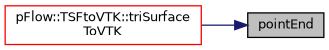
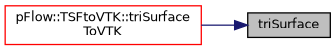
(286, 25) -> (289, 25)
